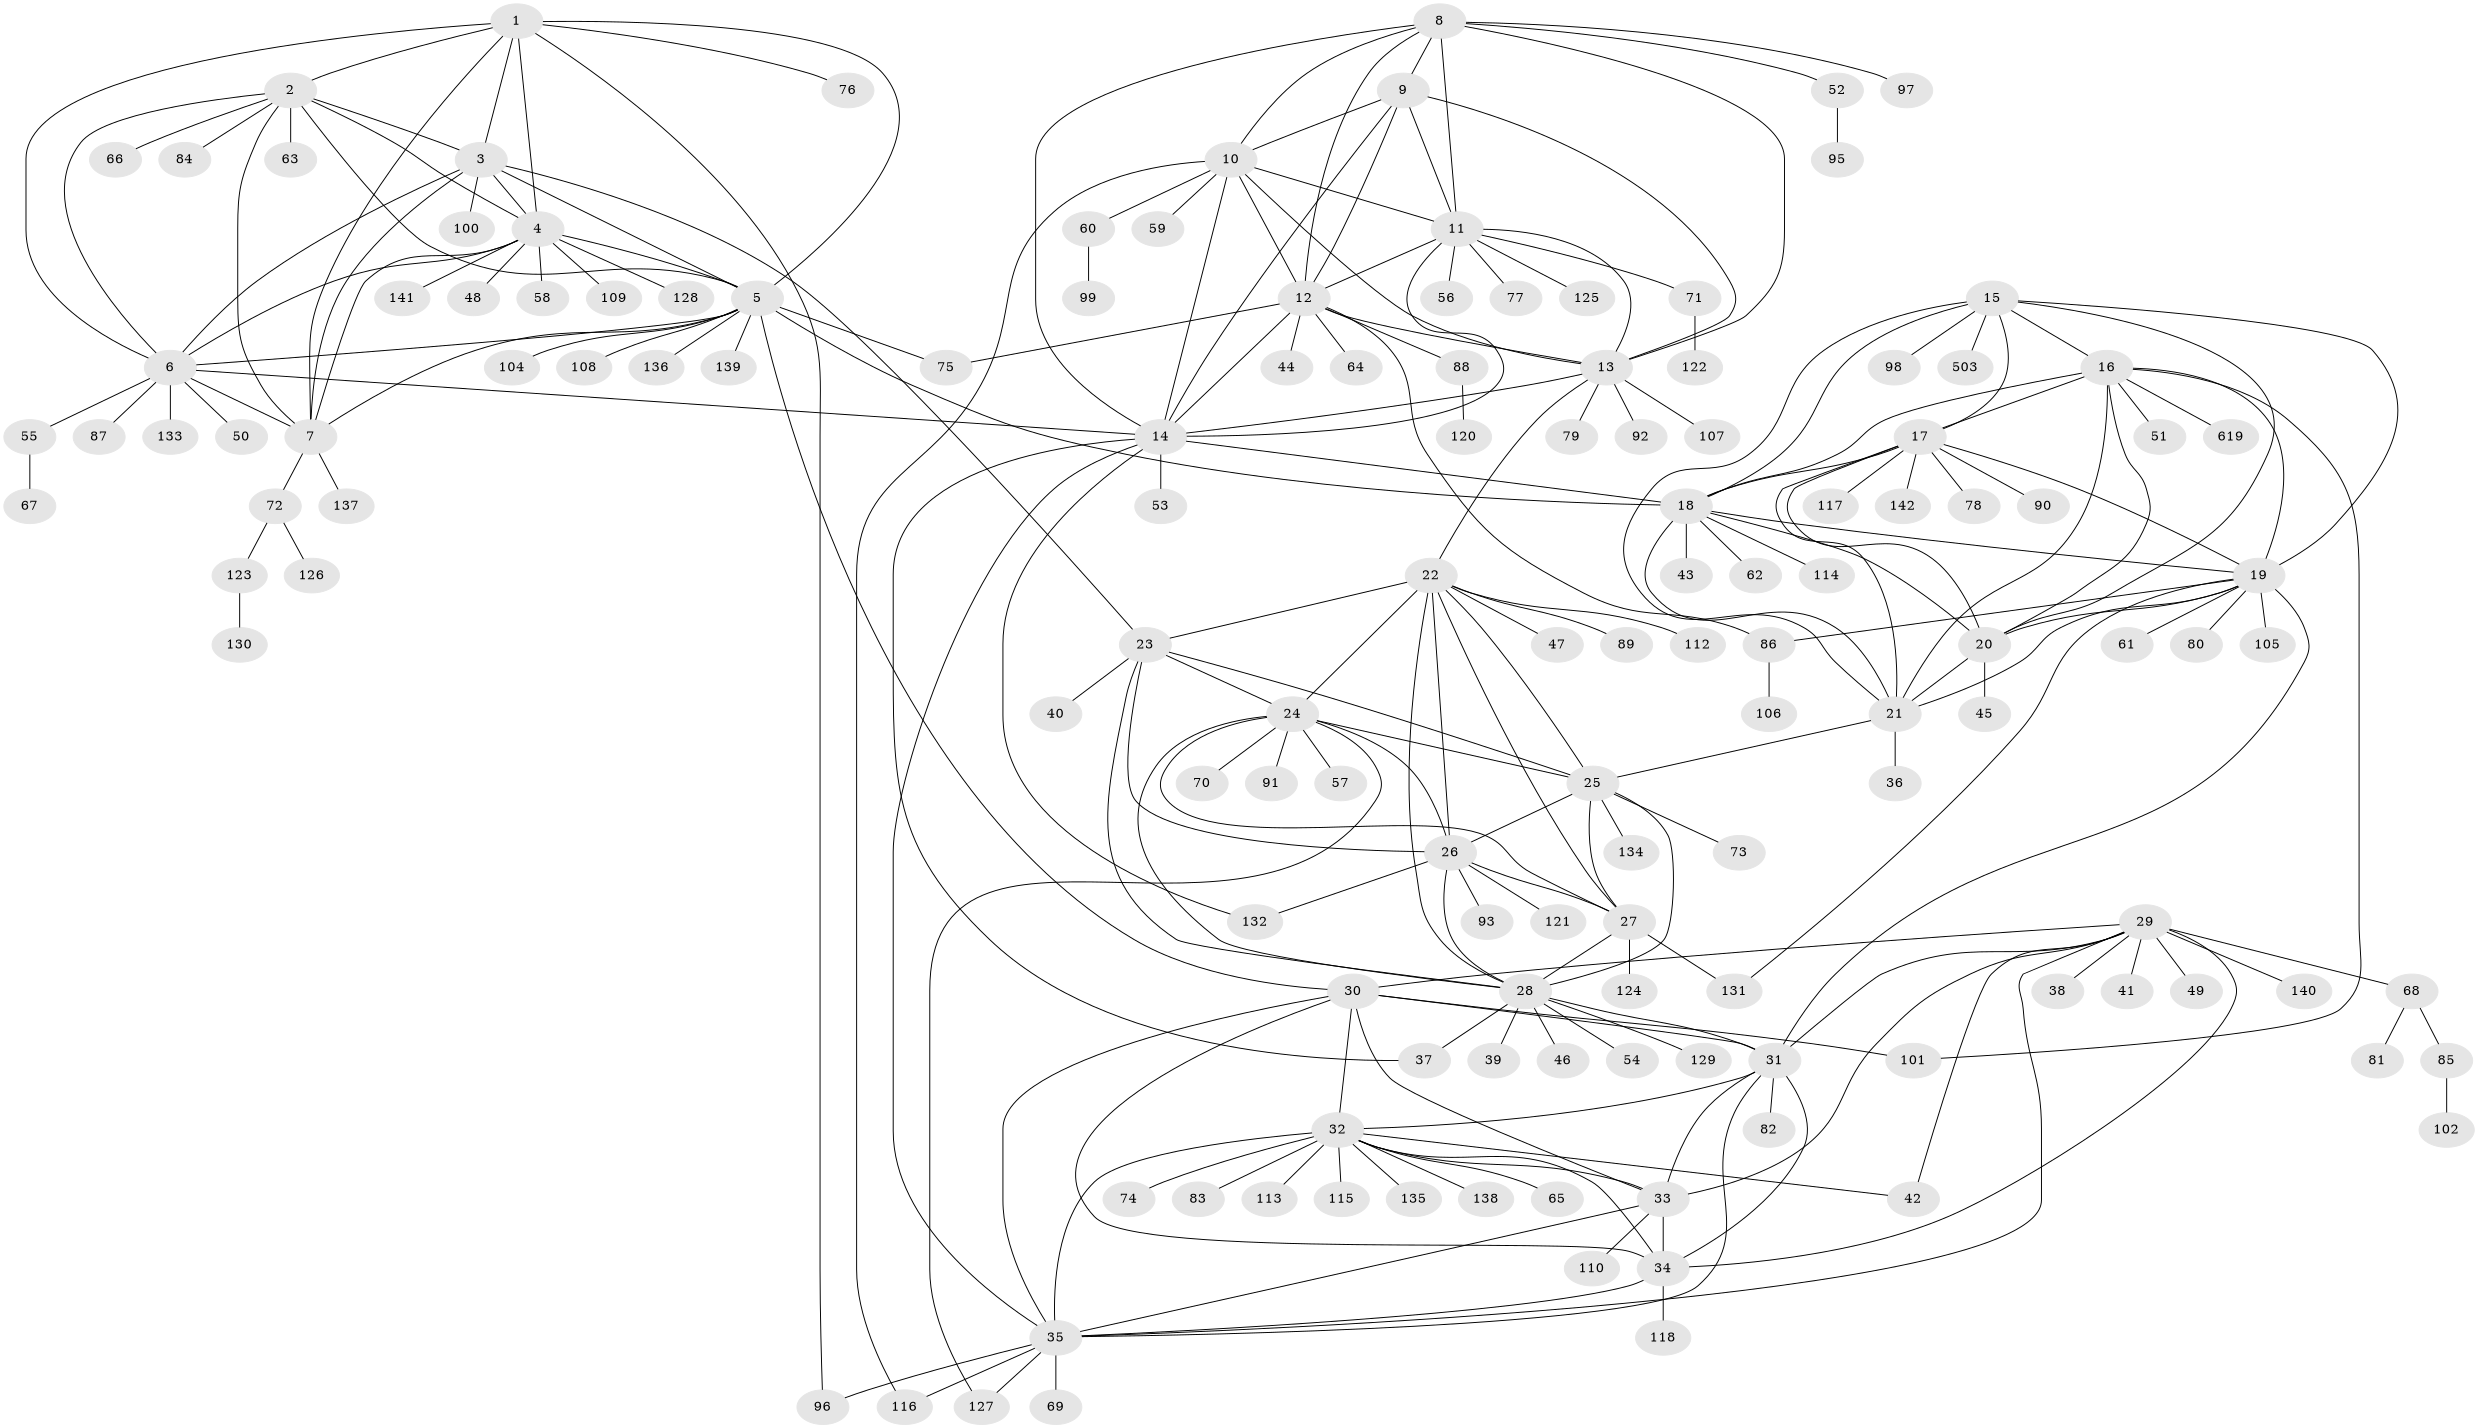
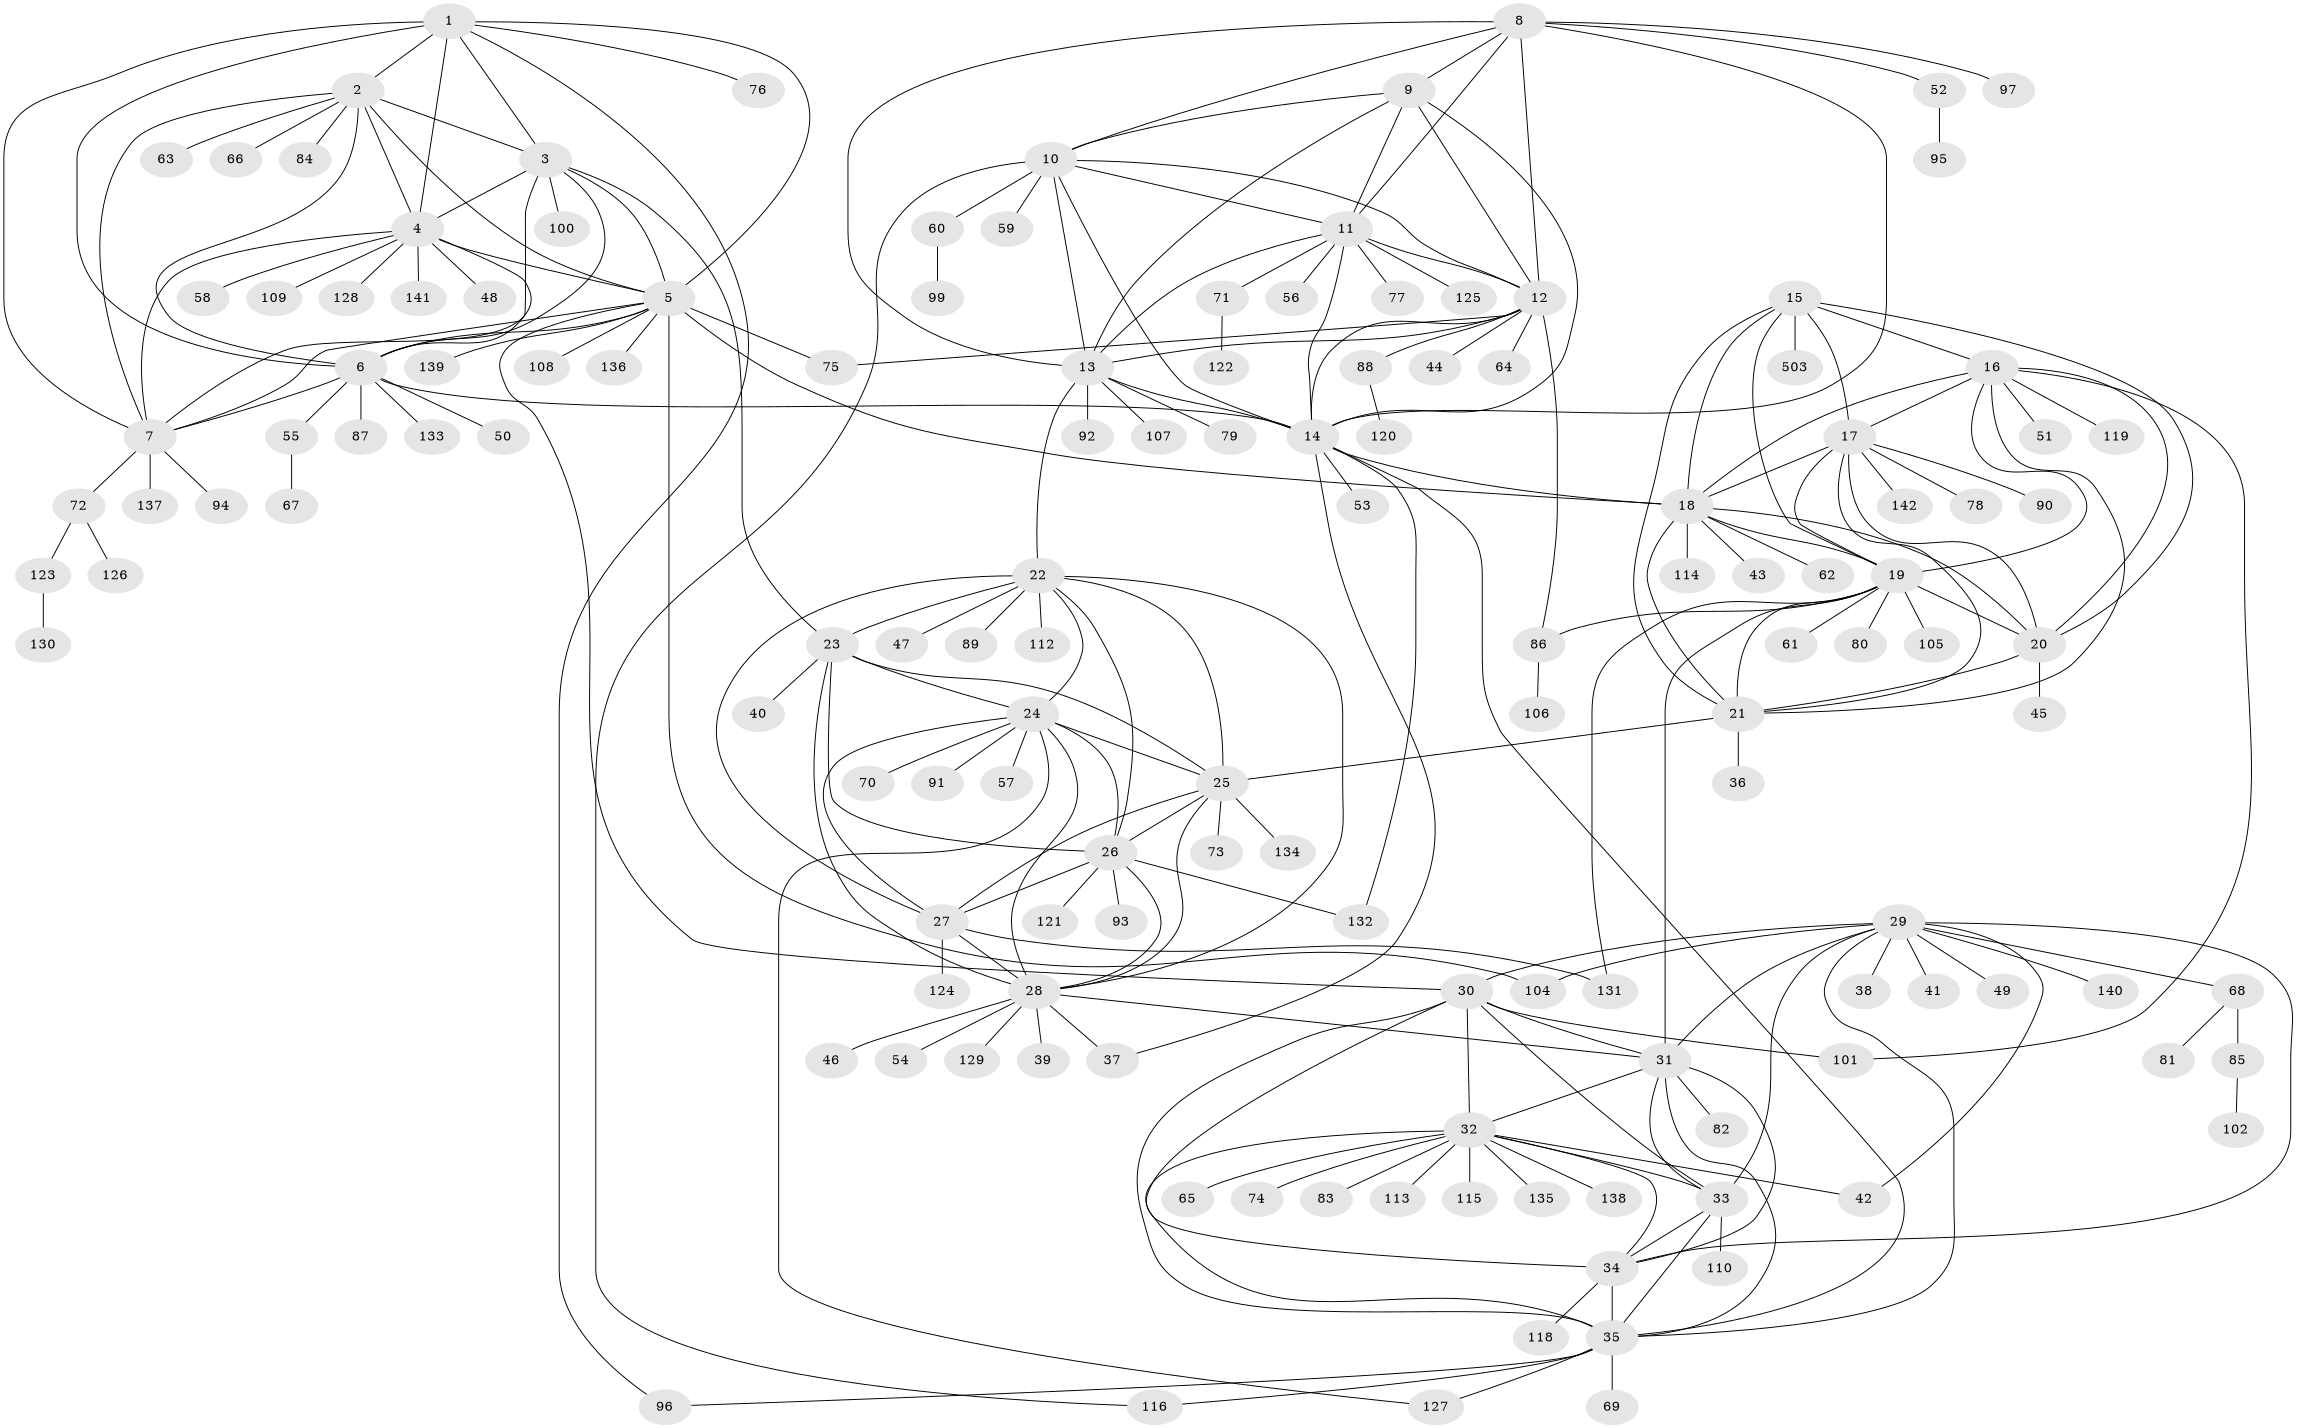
(1894, 368) -> none
(2231, 437) -> (2117, 437)
none -> (221, 506)
(1831, 506) -> none
none -> (1714, 943)
